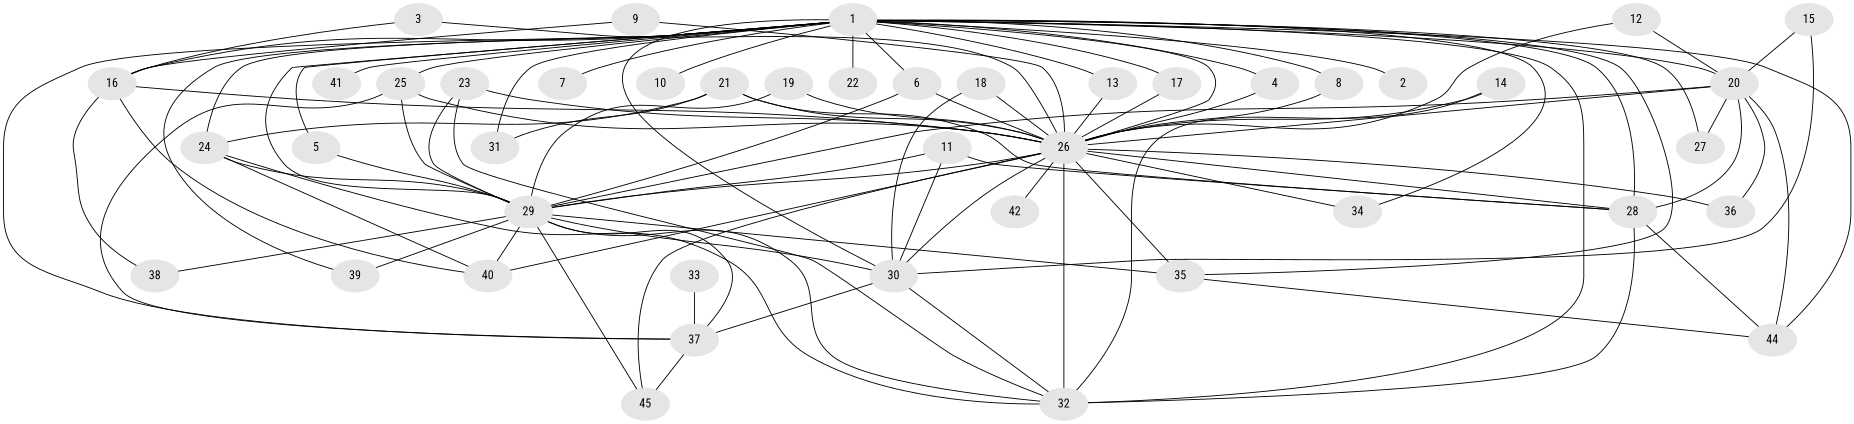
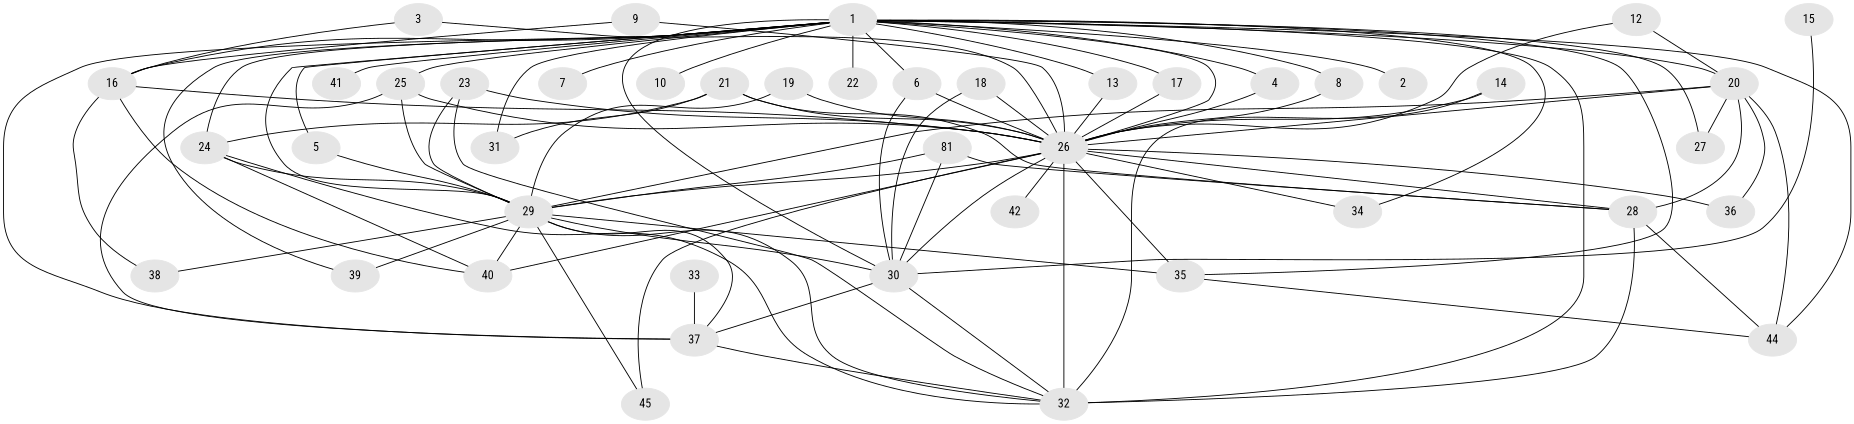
(1308, 29) -> none
(1772, 52) -> none
(947, 148) -> (947, 148)
(726, 155) -> (879, 181)
(670, 372) -> (814, 365)
